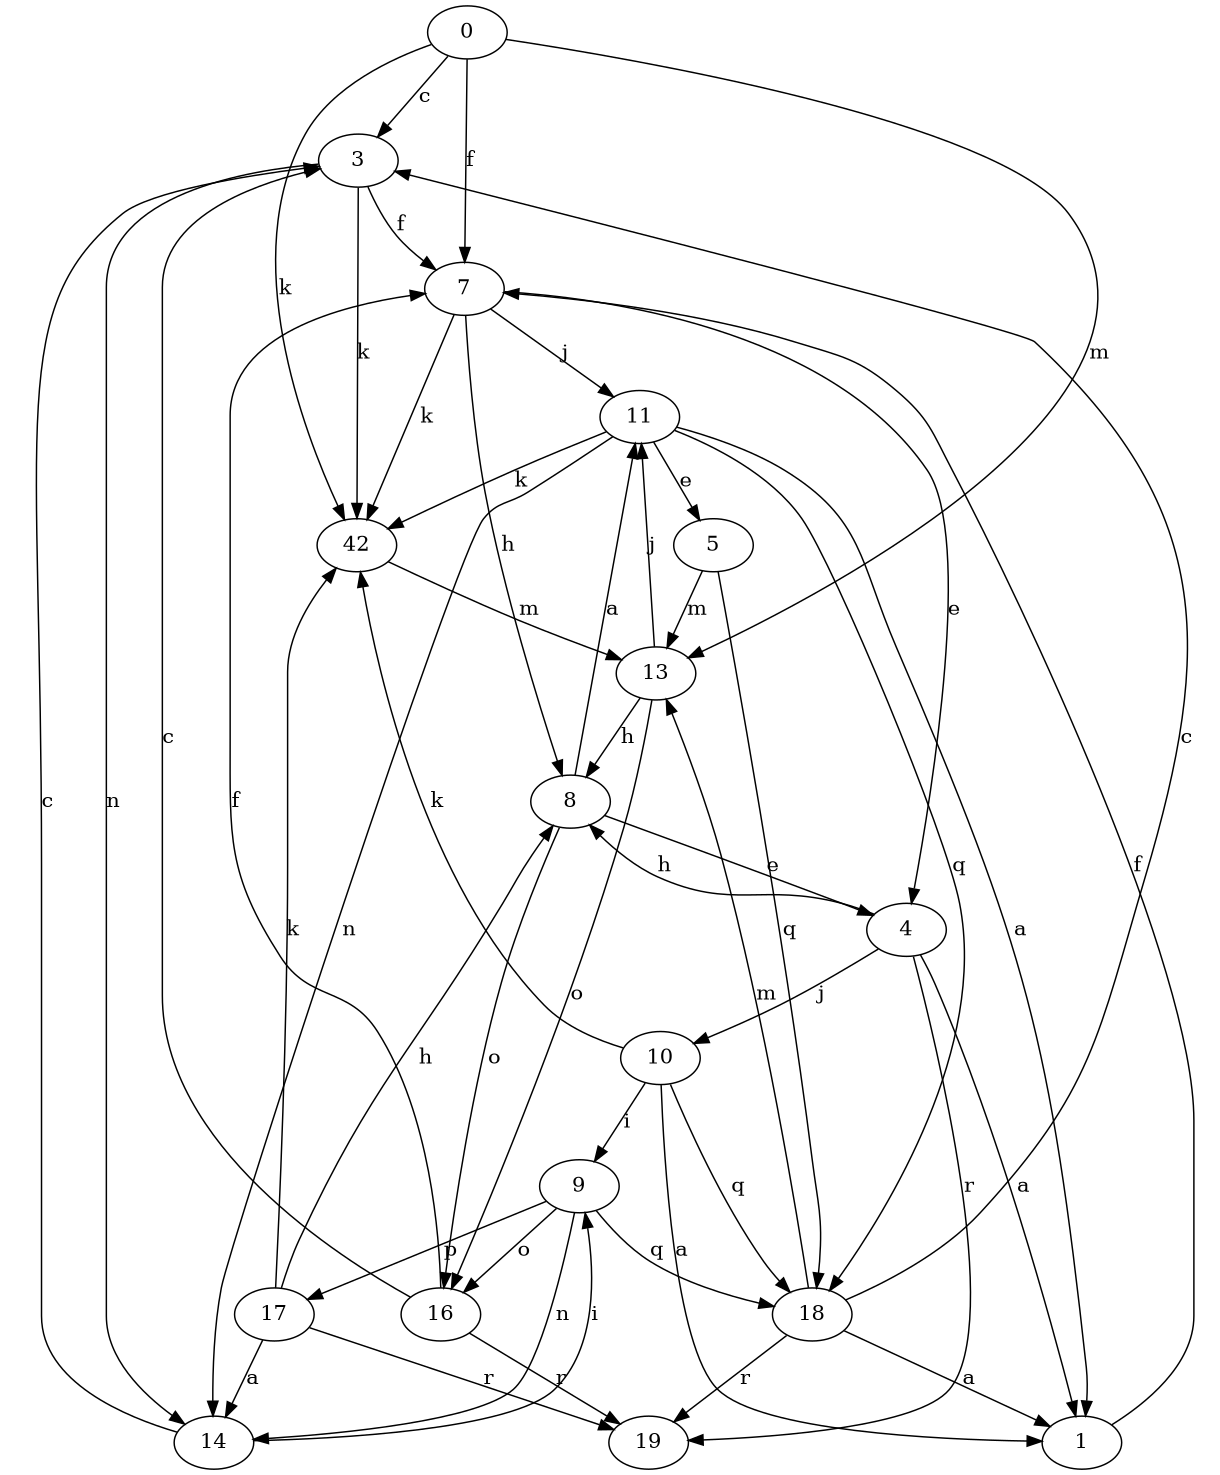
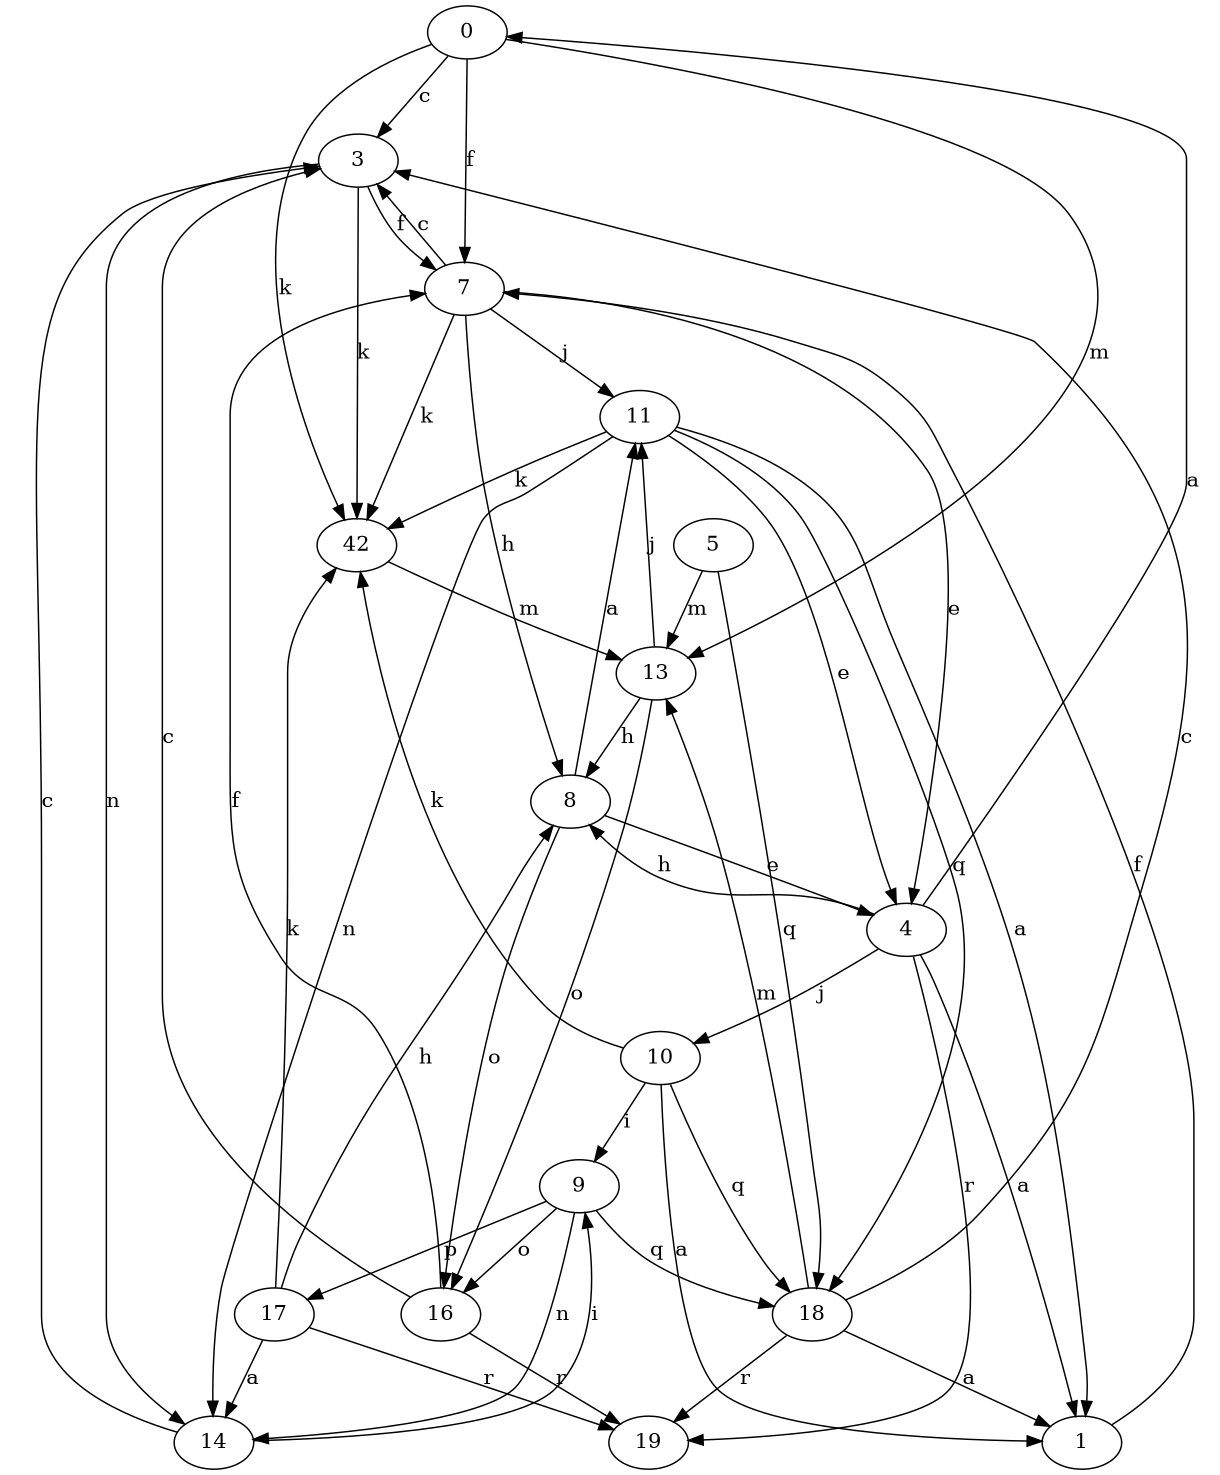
none -> (1187, 228)
none -> (416, 231)
(673, 475) -> (821, 639)
